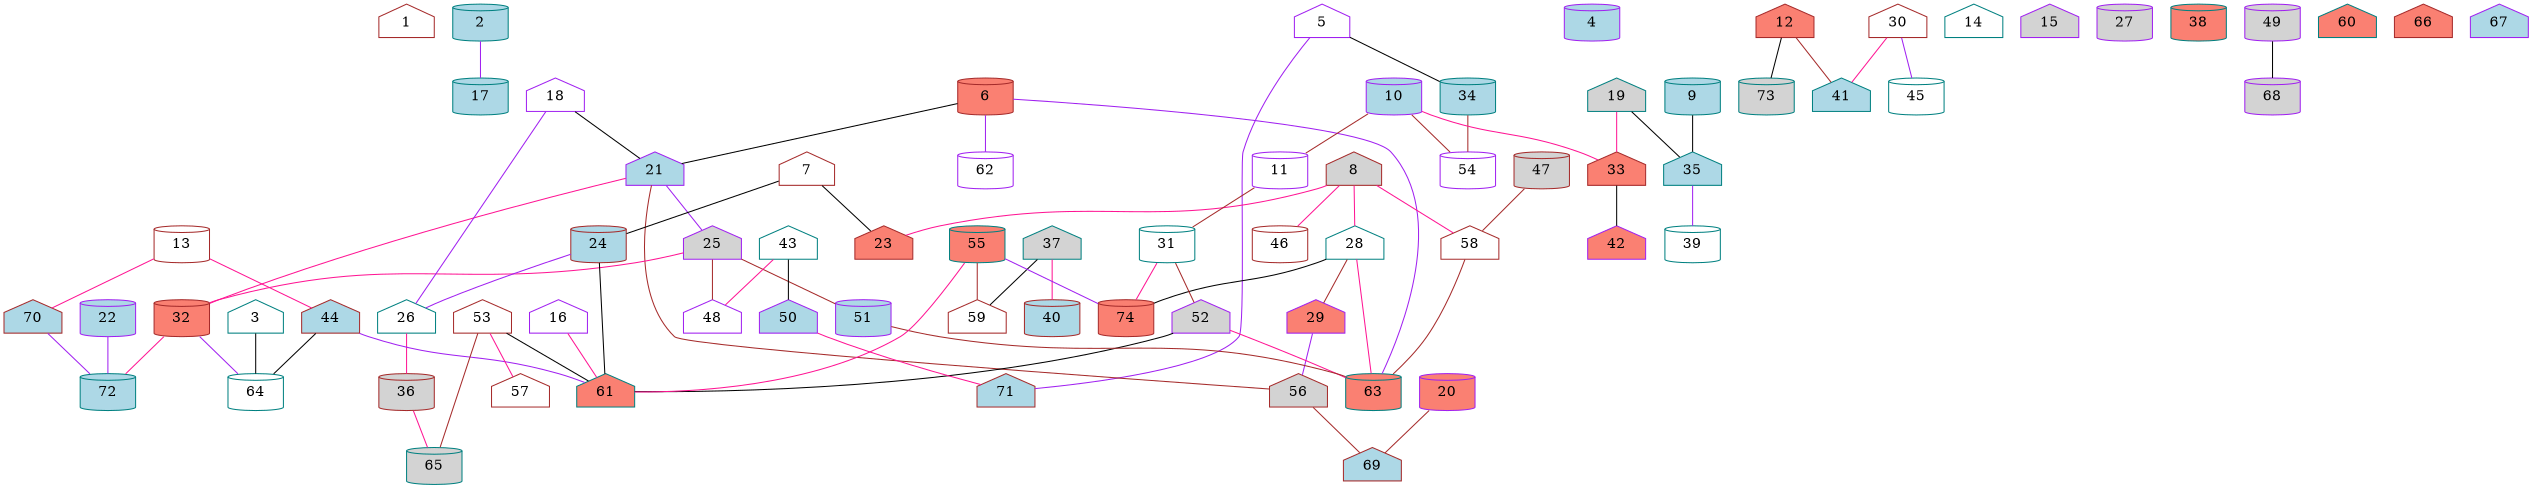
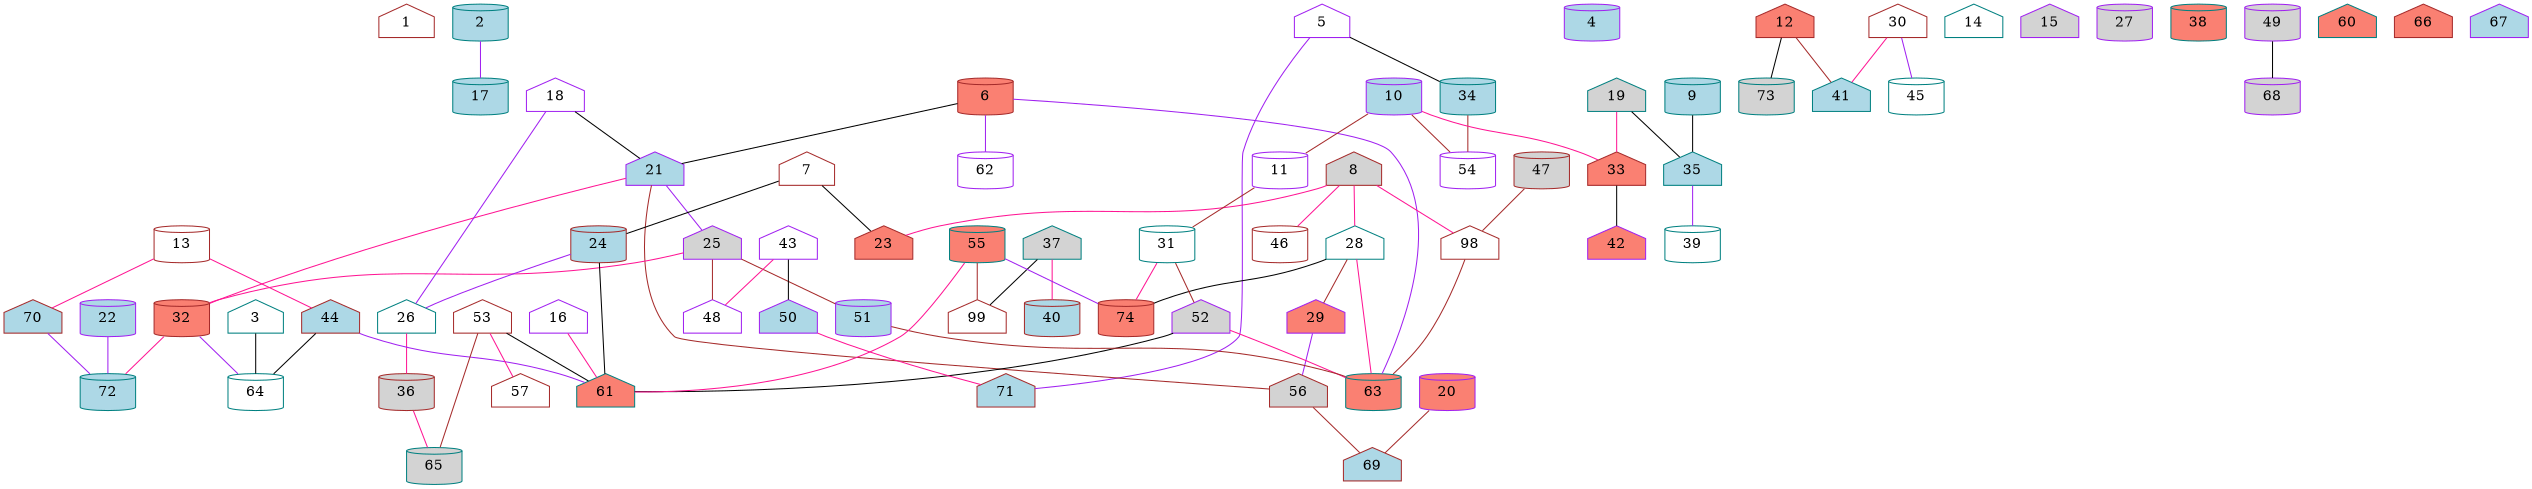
(788, 244) -> (788, 244)
(1470, 244) -> (1470, 244)
(977, 318) -> (977, 318)
